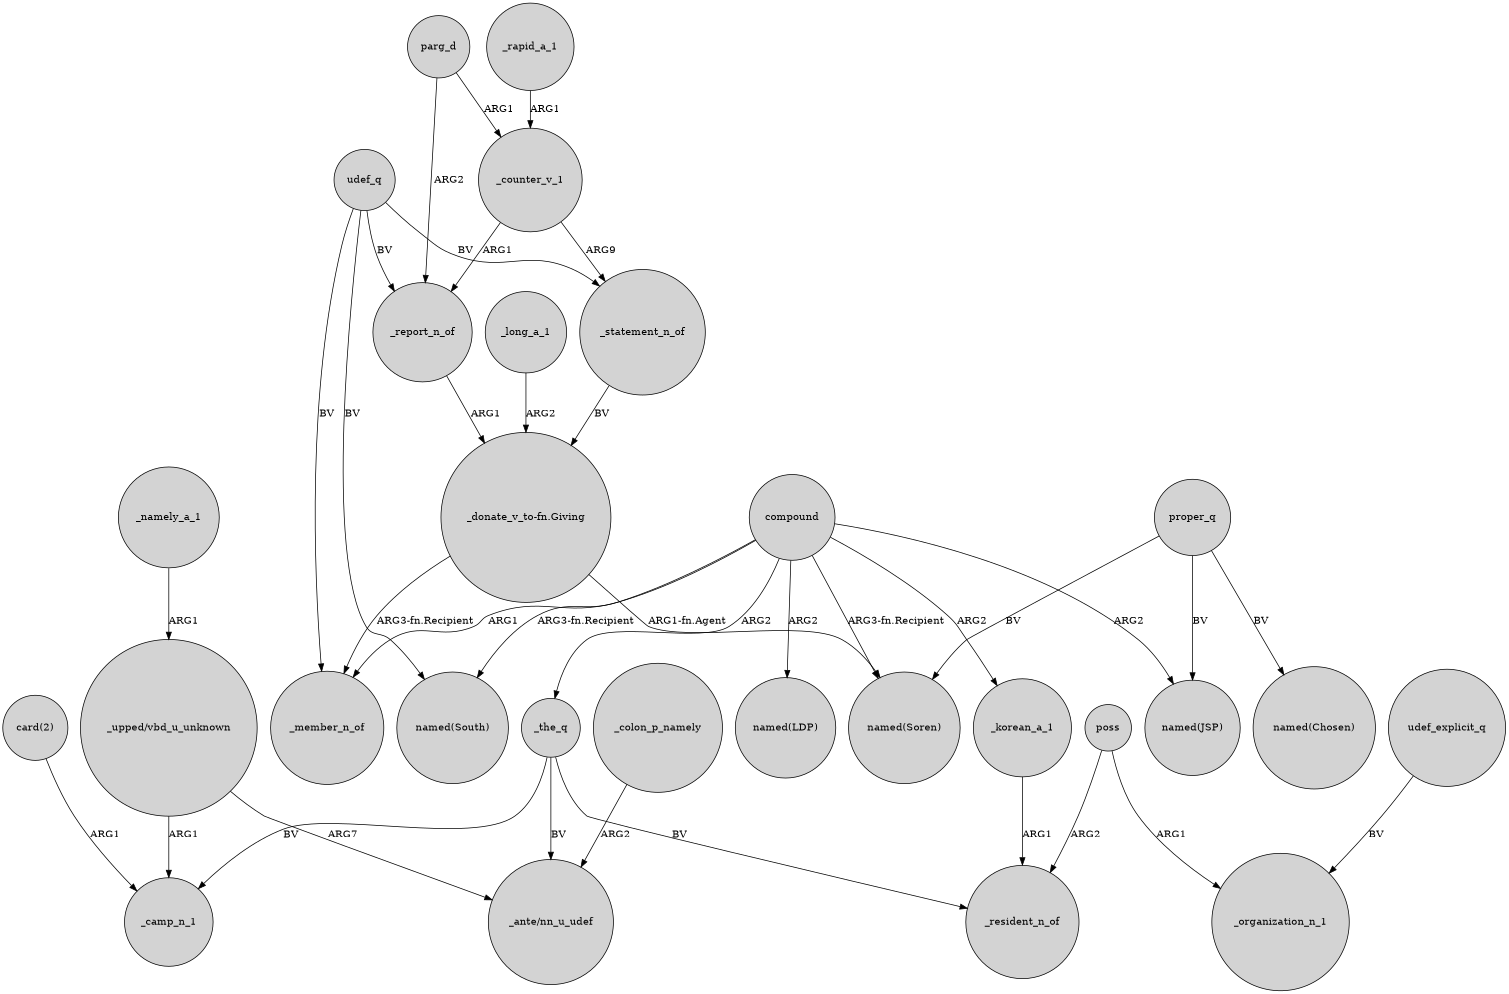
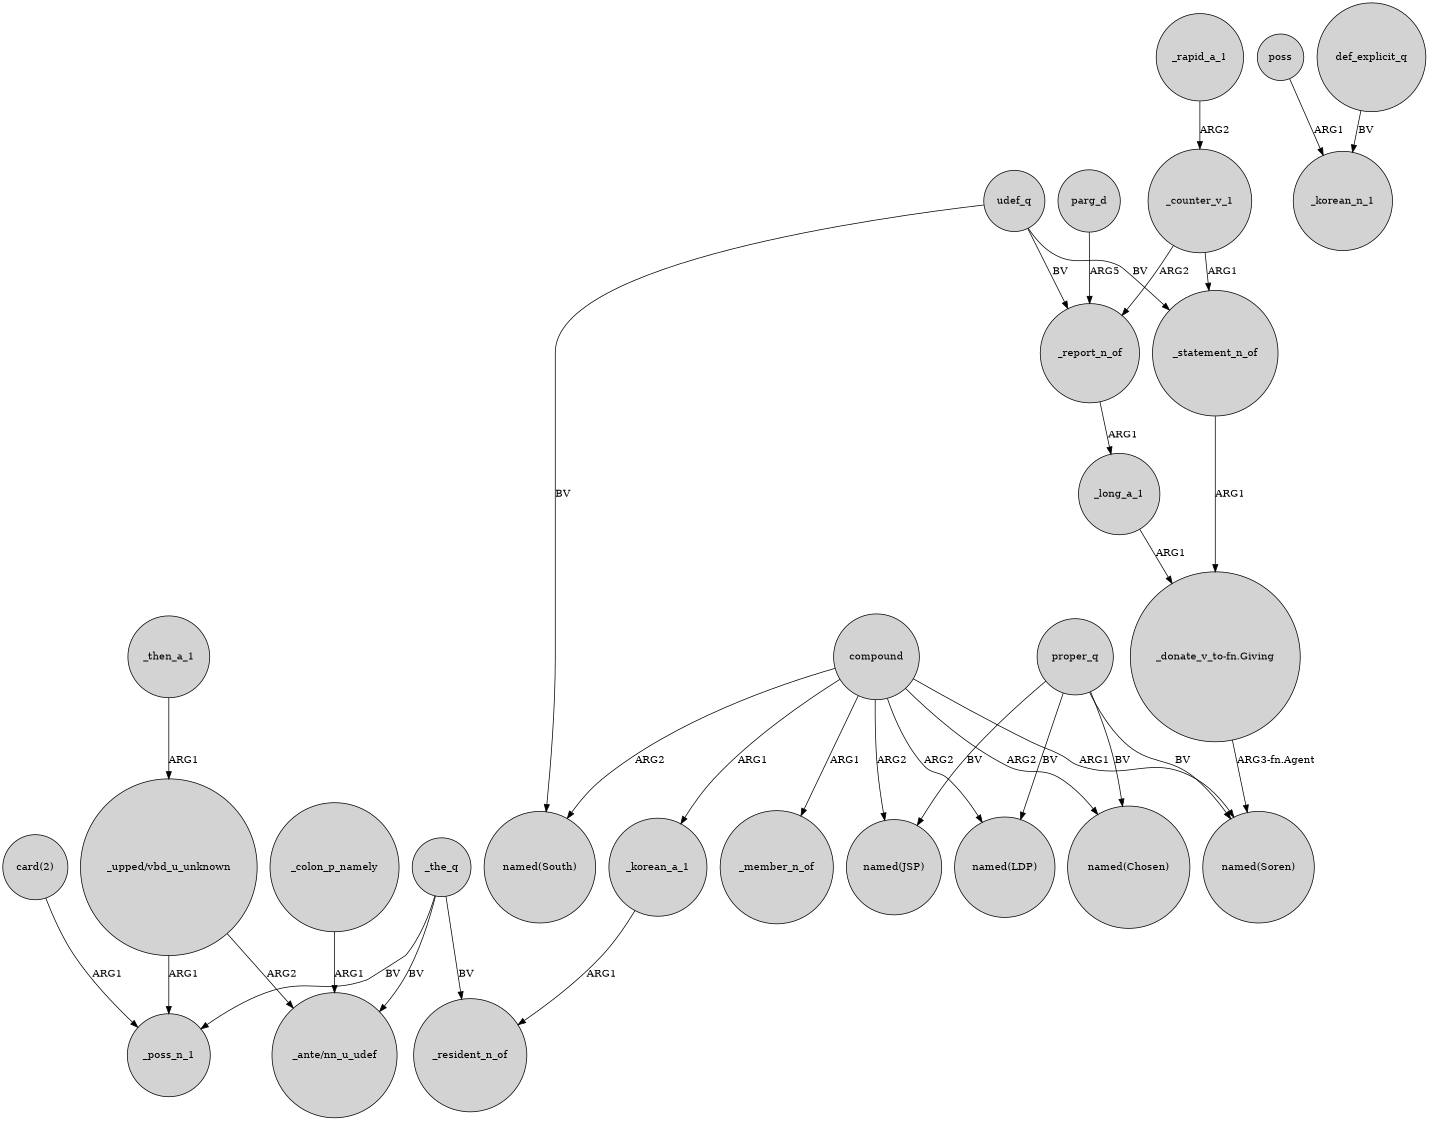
(476, 102) -> none
(545, 109) -> (1215, 130)
(449, 180) -> (1105, 272)
(498, 251) -> (1175, 272)
(601, 251) -> (1223, 272)
(464, 406) -> (1105, 424)
(541, 414) -> (1171, 553)
(602, 414) -> (1230, 494)
(317, 434) -> none
(169, 517) -> (169, 657)
(389, 603) -> none
(586, 621) -> (650, 760)
(687, 621) -> (1276, 760)
(896, 621) -> (1095, 760)
(972, 621) -> (753, 760)
(648, 632) -> (995, 759)
(1447, 728) -> (1371, 57)
none -> (1043, 753)
(1081, 810) -> none
(343, 835) -> (282, 974)
(616, 835) -> (350, 974)
(169, 922) -> (169, 1055)
(1281, 922) -> (1343, 201)
